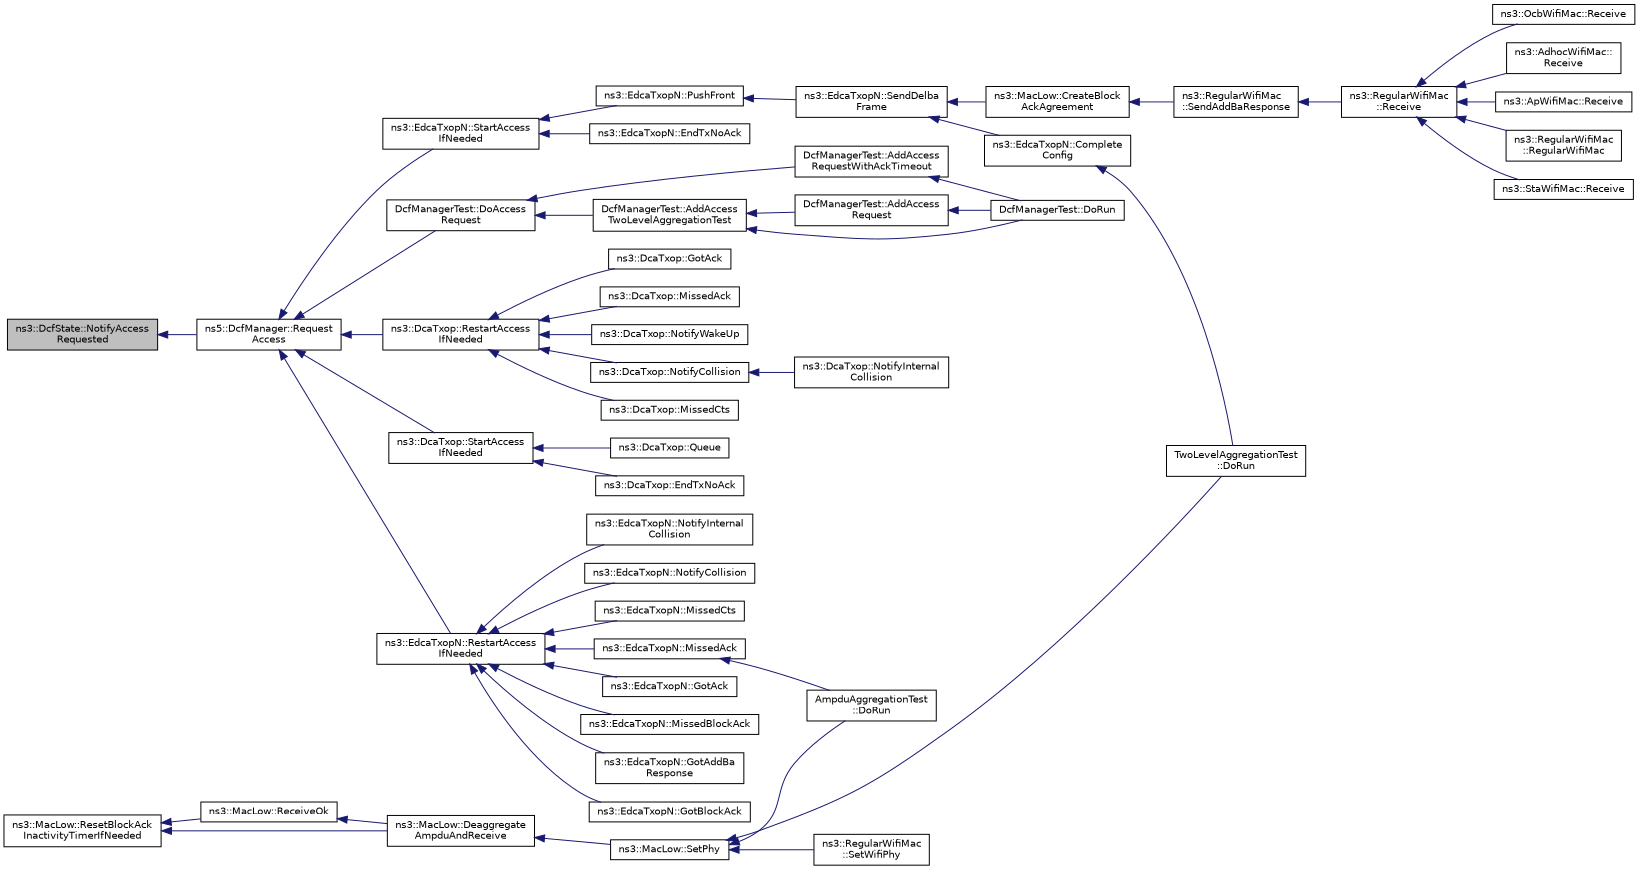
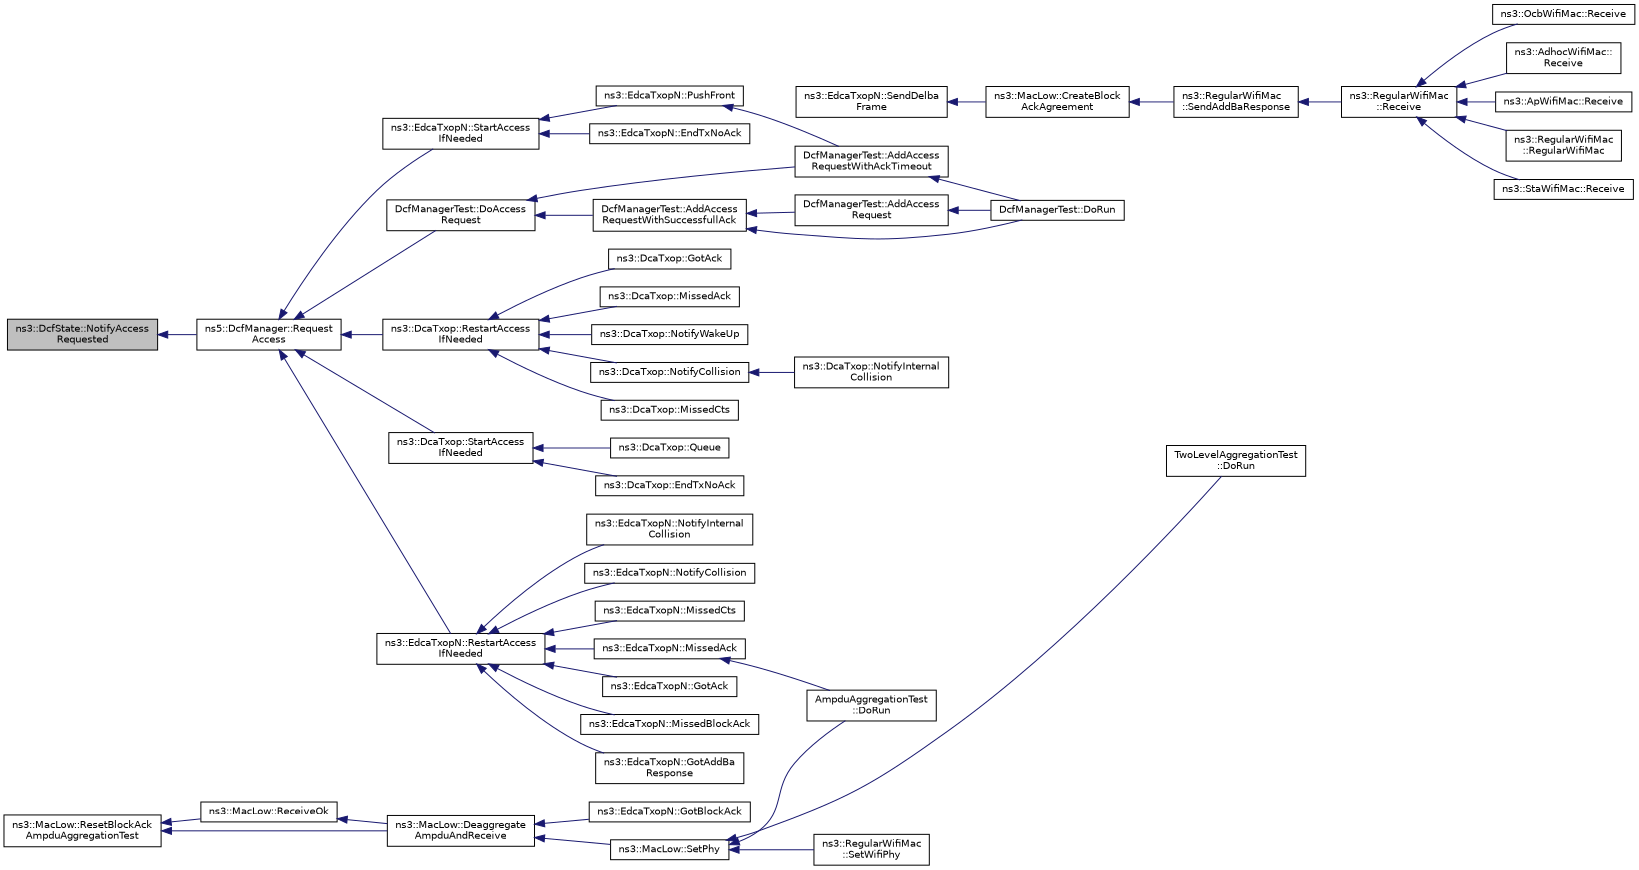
(775, 99) -> (787, 125)
(1058, 151) -> none
(670, 215) -> (670, 215)
(528, 748) -> (567, 821)
(83, 831) -> (83, 831)
